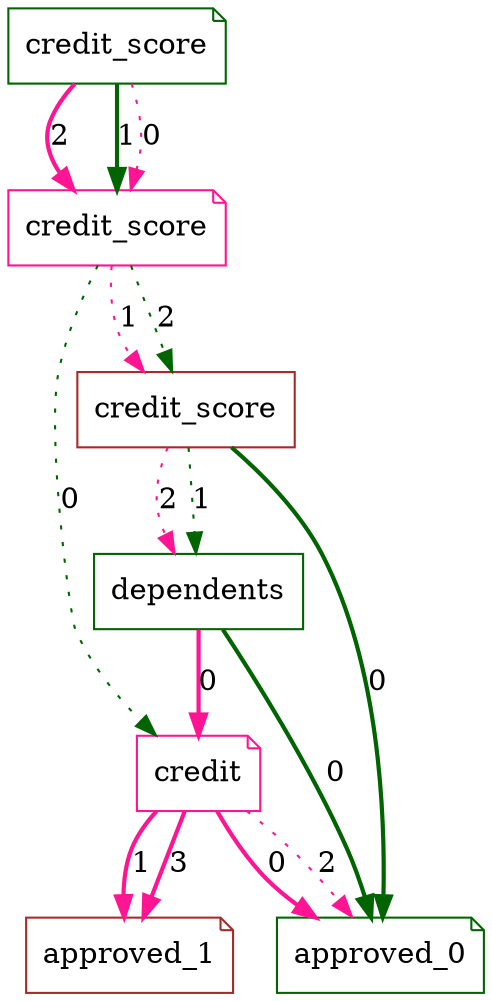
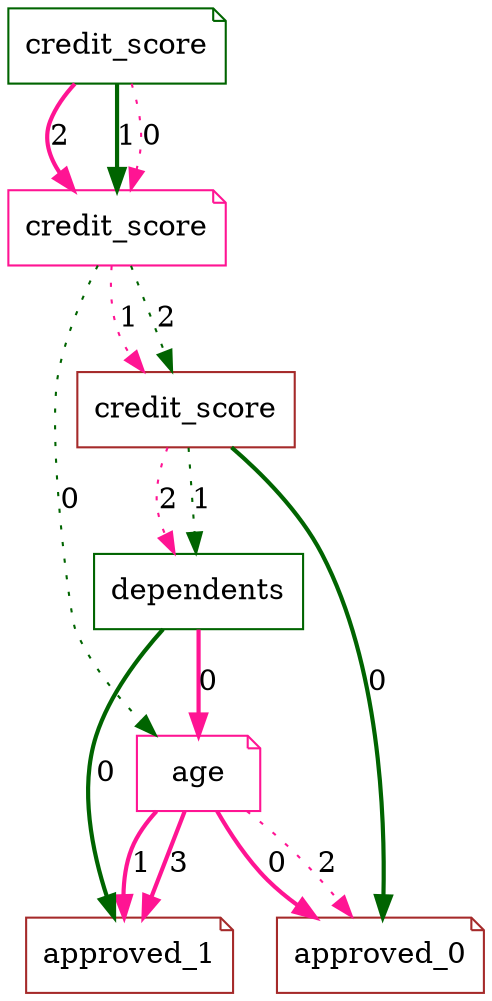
(302, 759) -> (92, 754)
(199, 773) -> (199, 773)
(380, 955) -> (380, 955)
